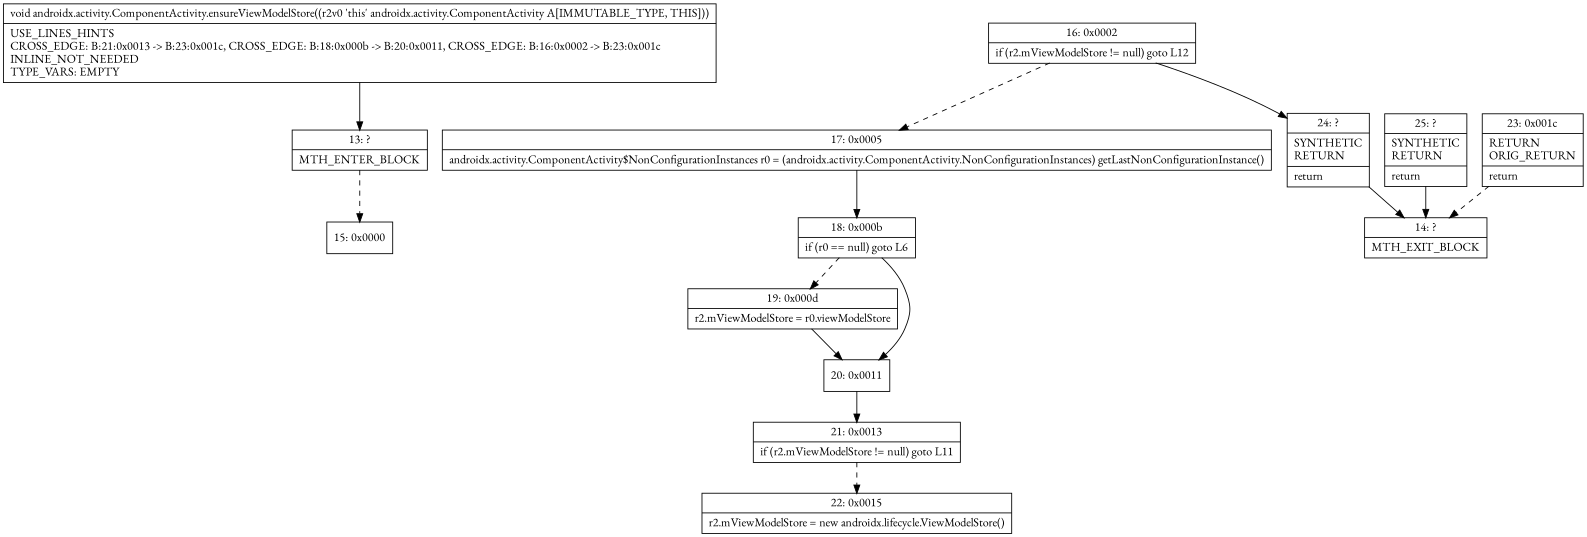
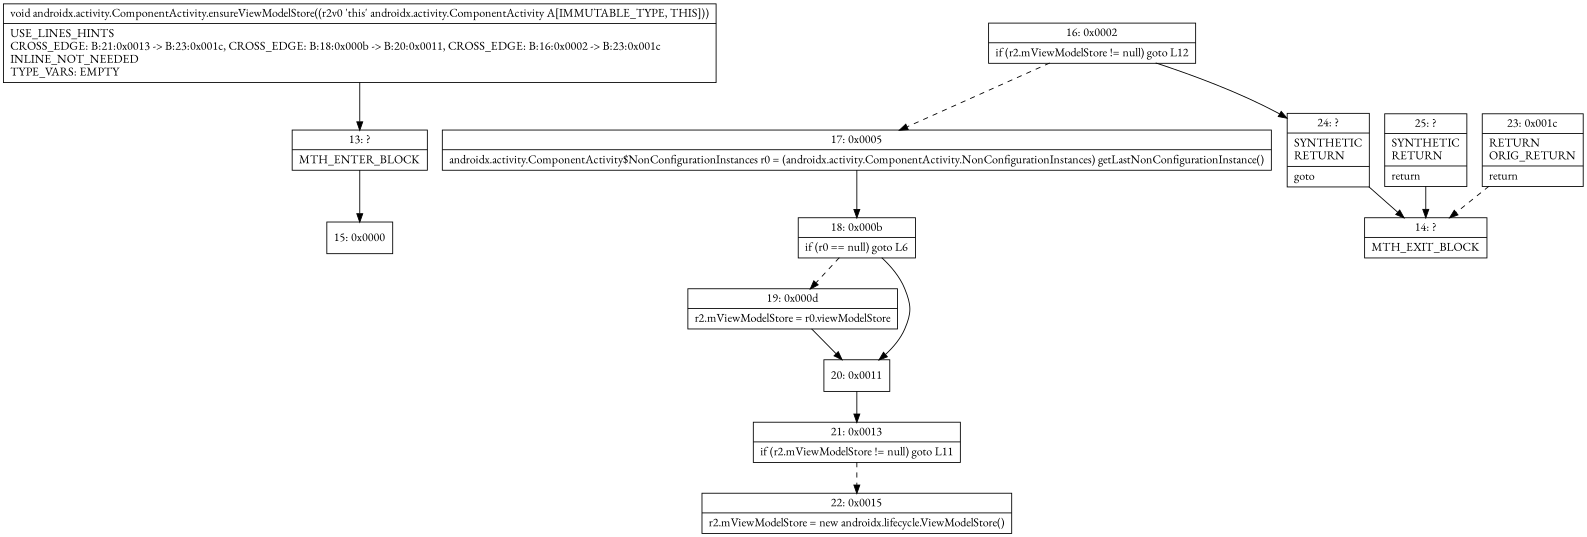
(1309, 176) -> (1305, 176)
(360, 192) -> (360, 192)
